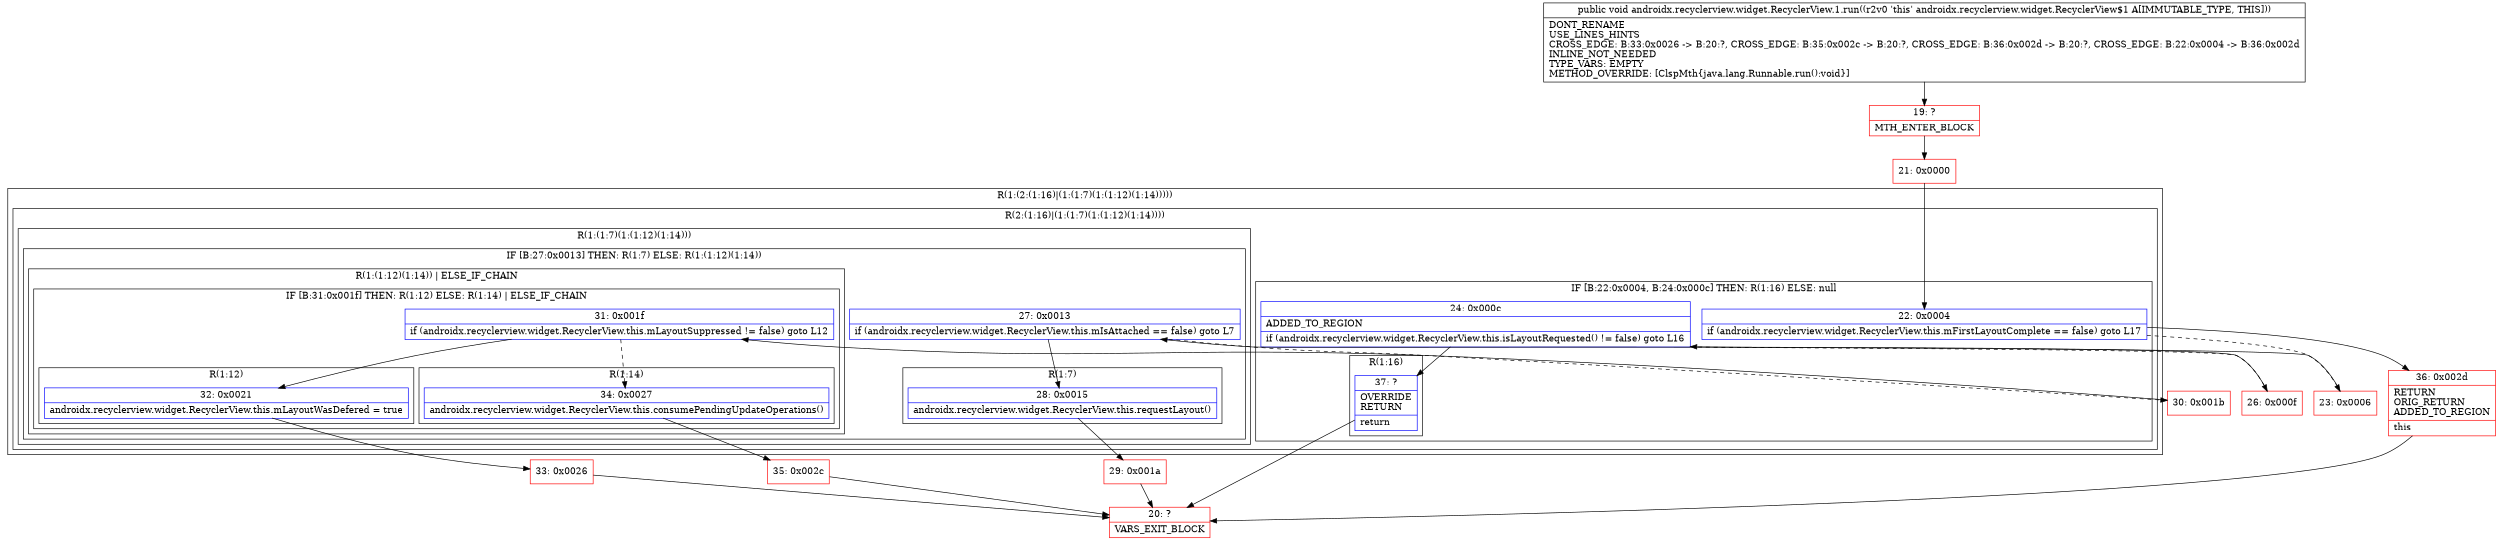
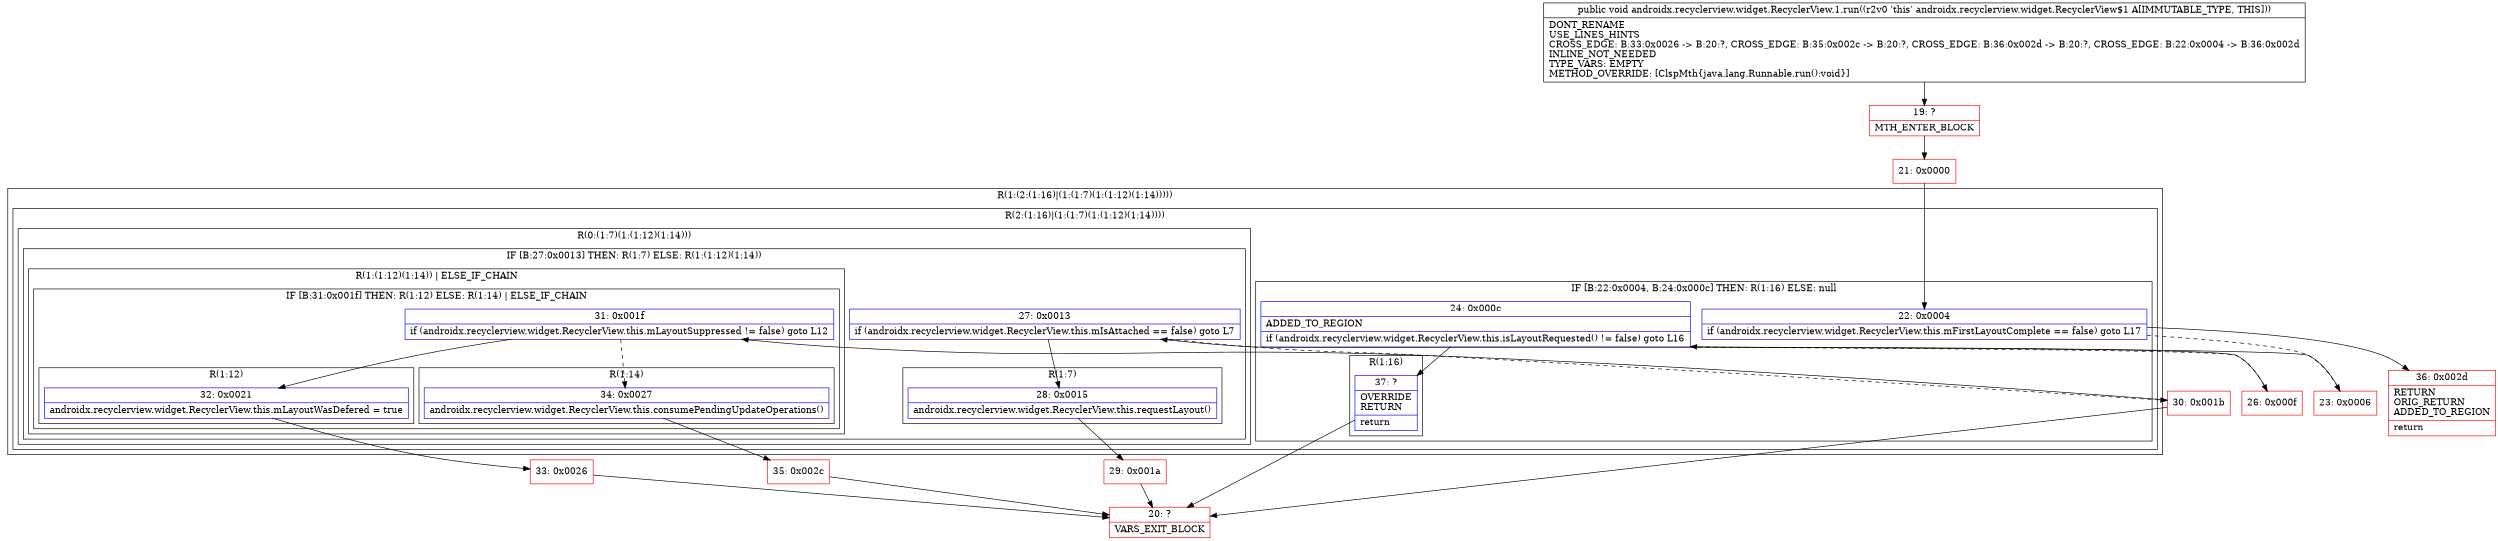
(634, 236) -> (634, 236)
(2403, 428) -> (2409, 428)
(1819, 504) -> (1692, 461)
